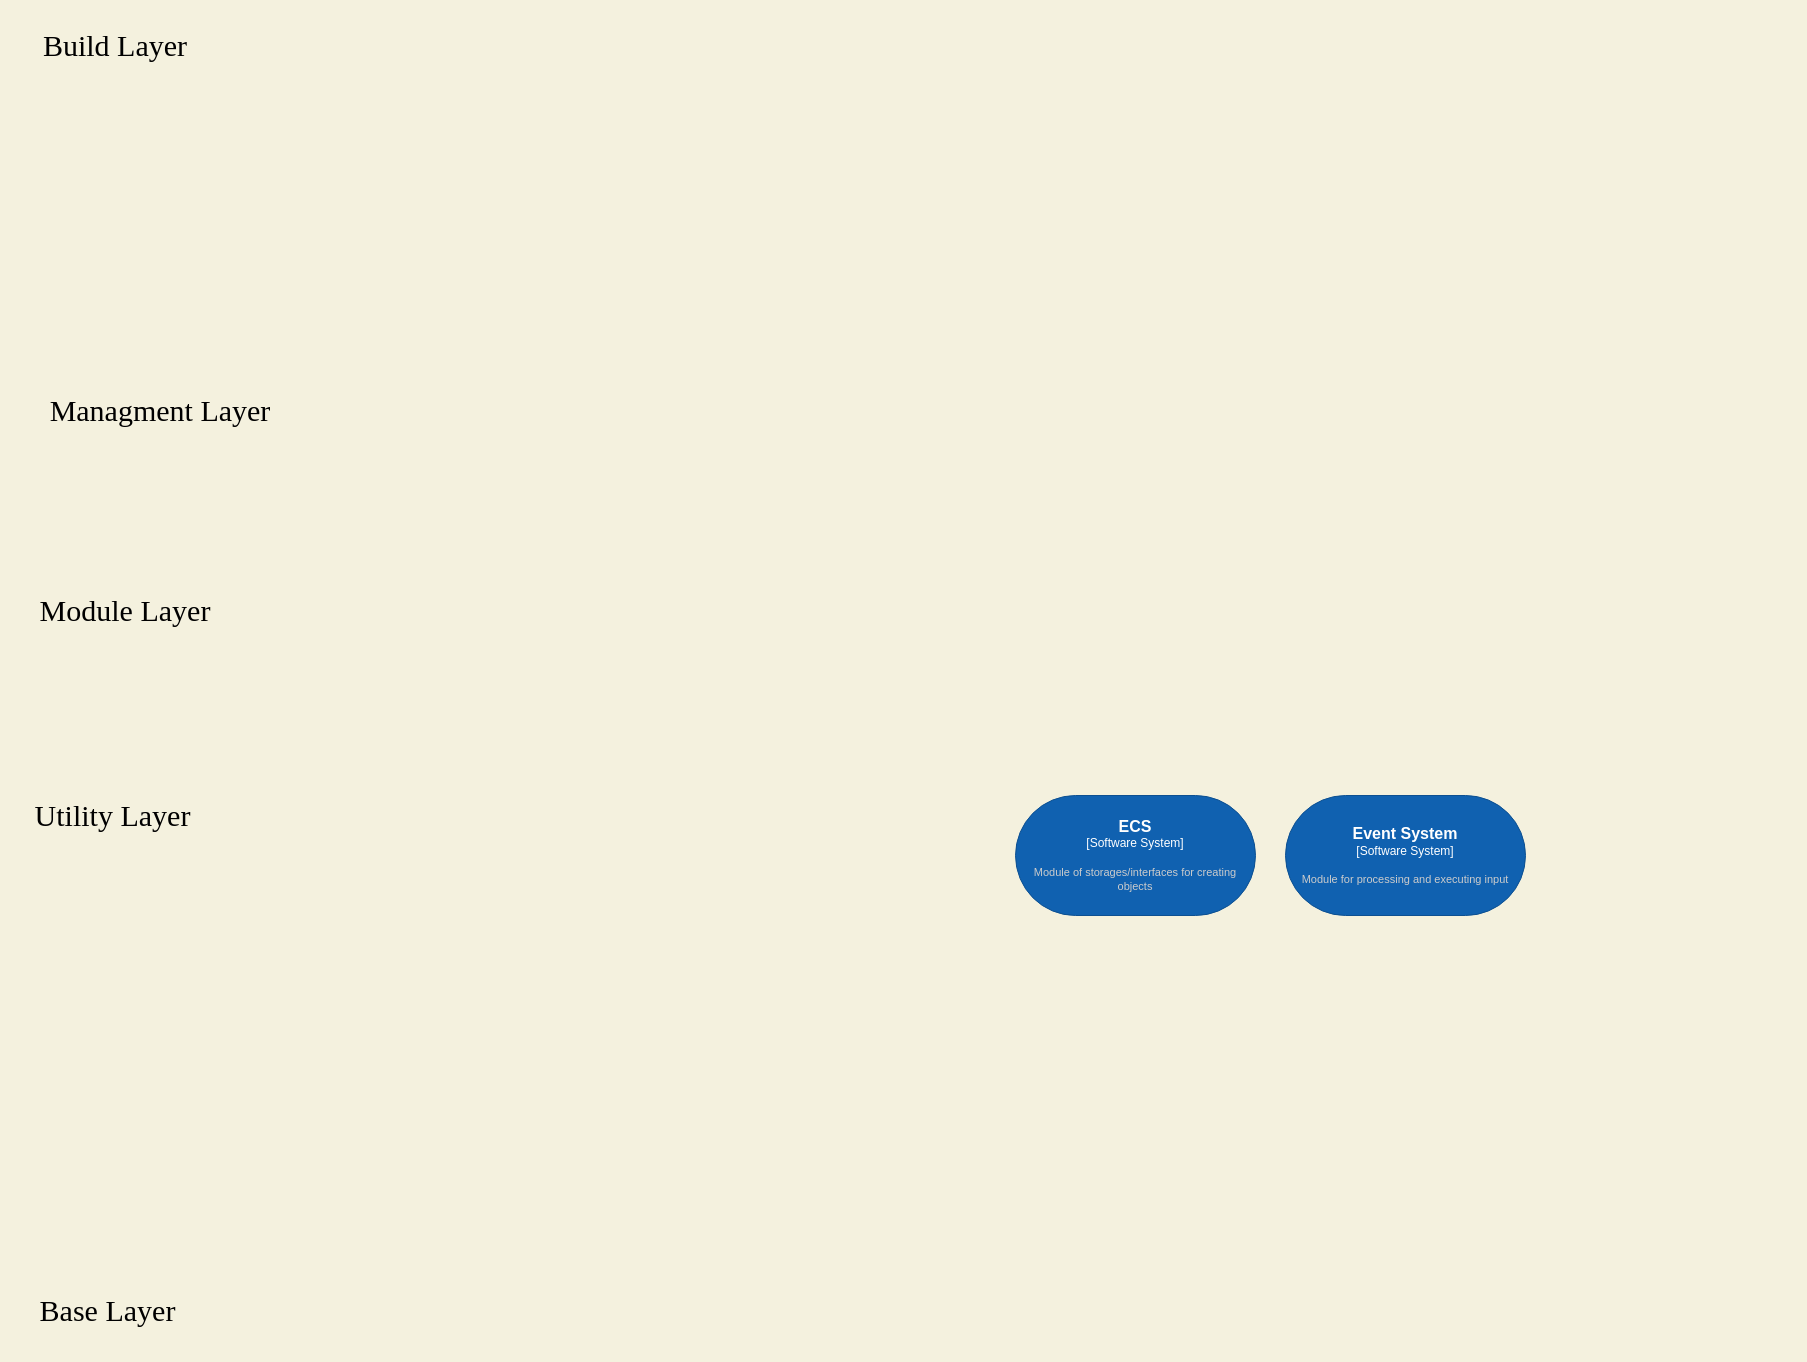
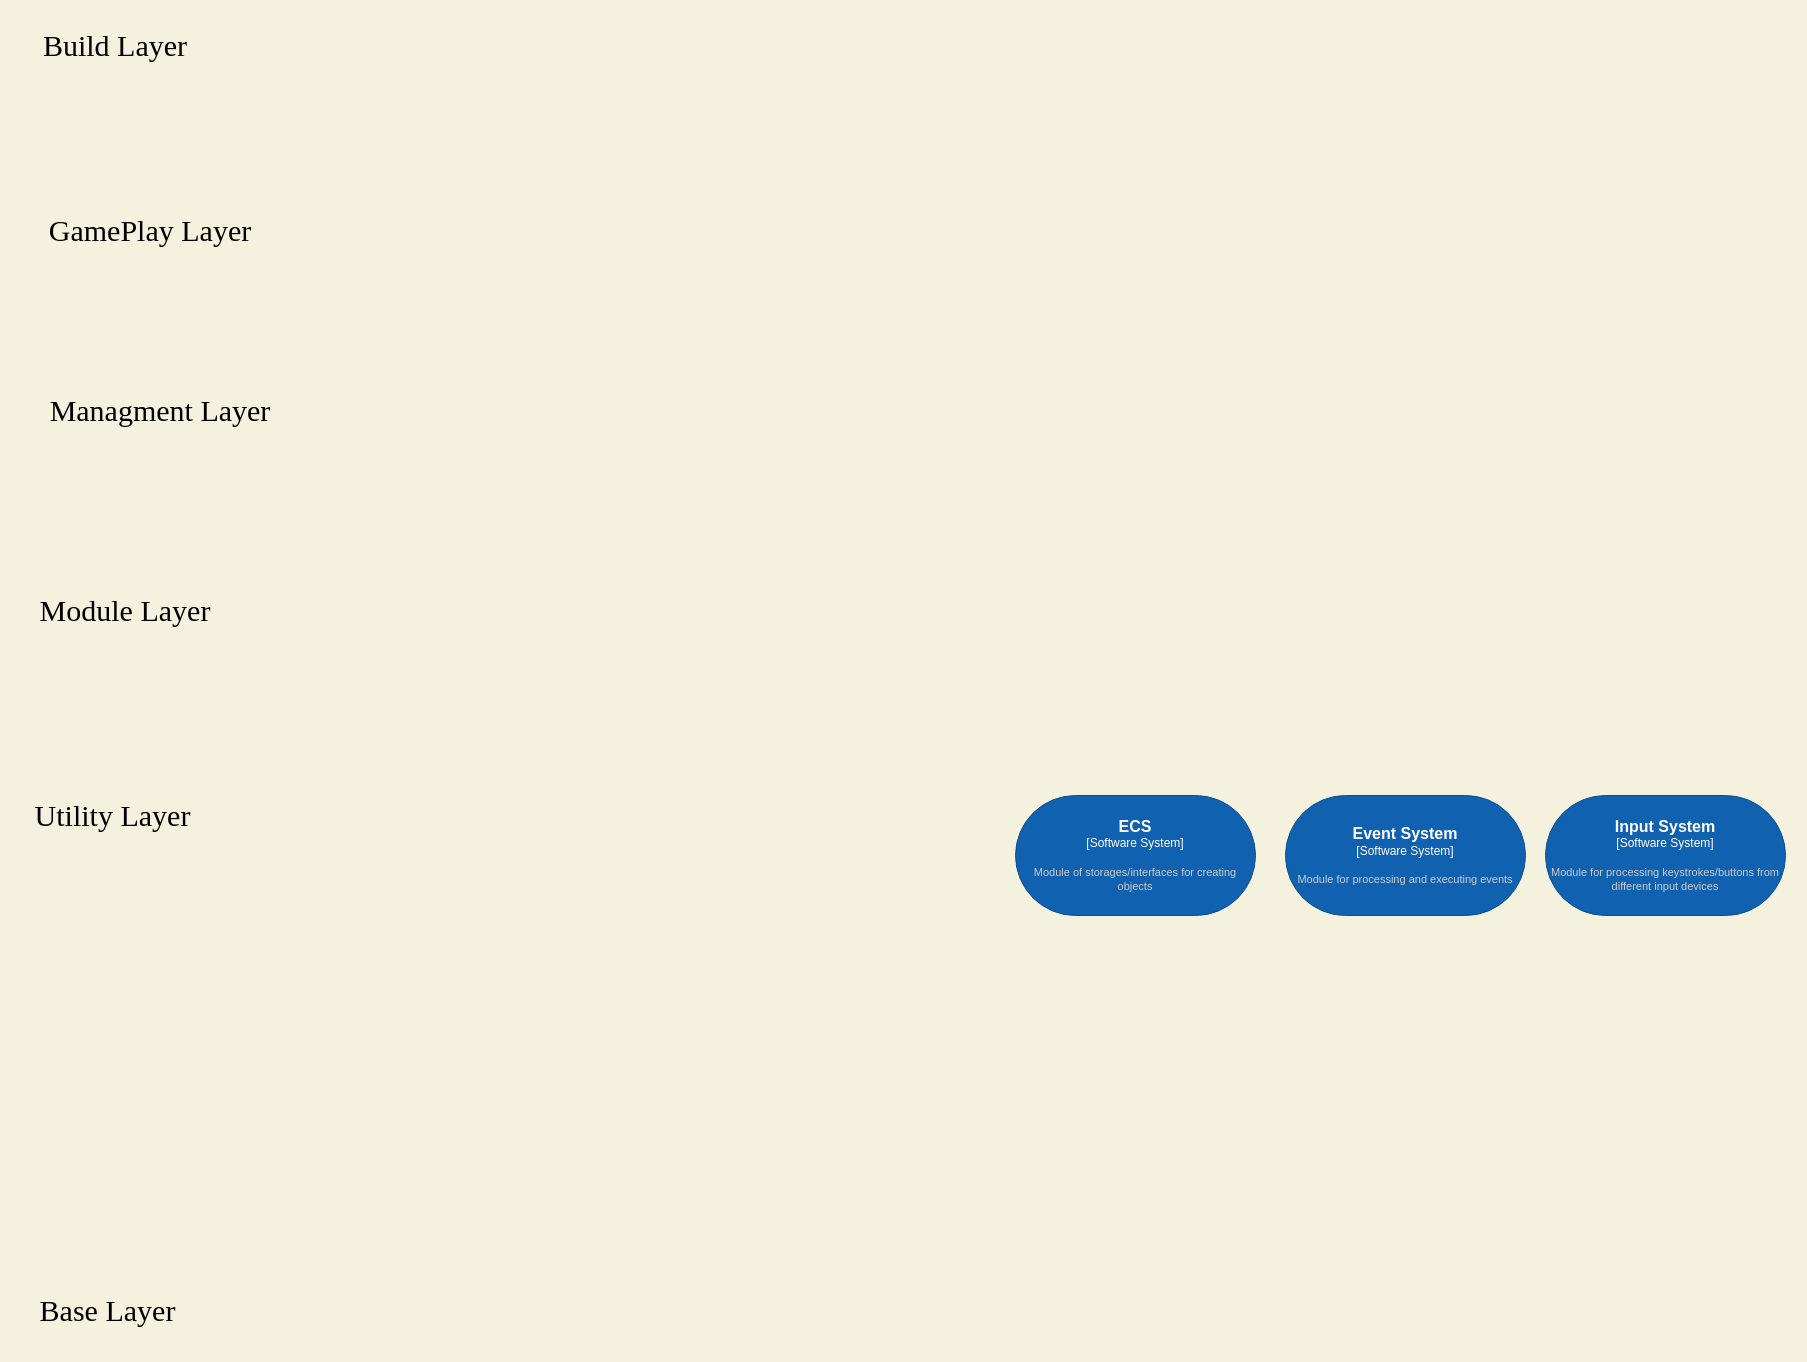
none -> (151, 231)
(1406, 856) -> (1406, 856)
none -> (1666, 856)
